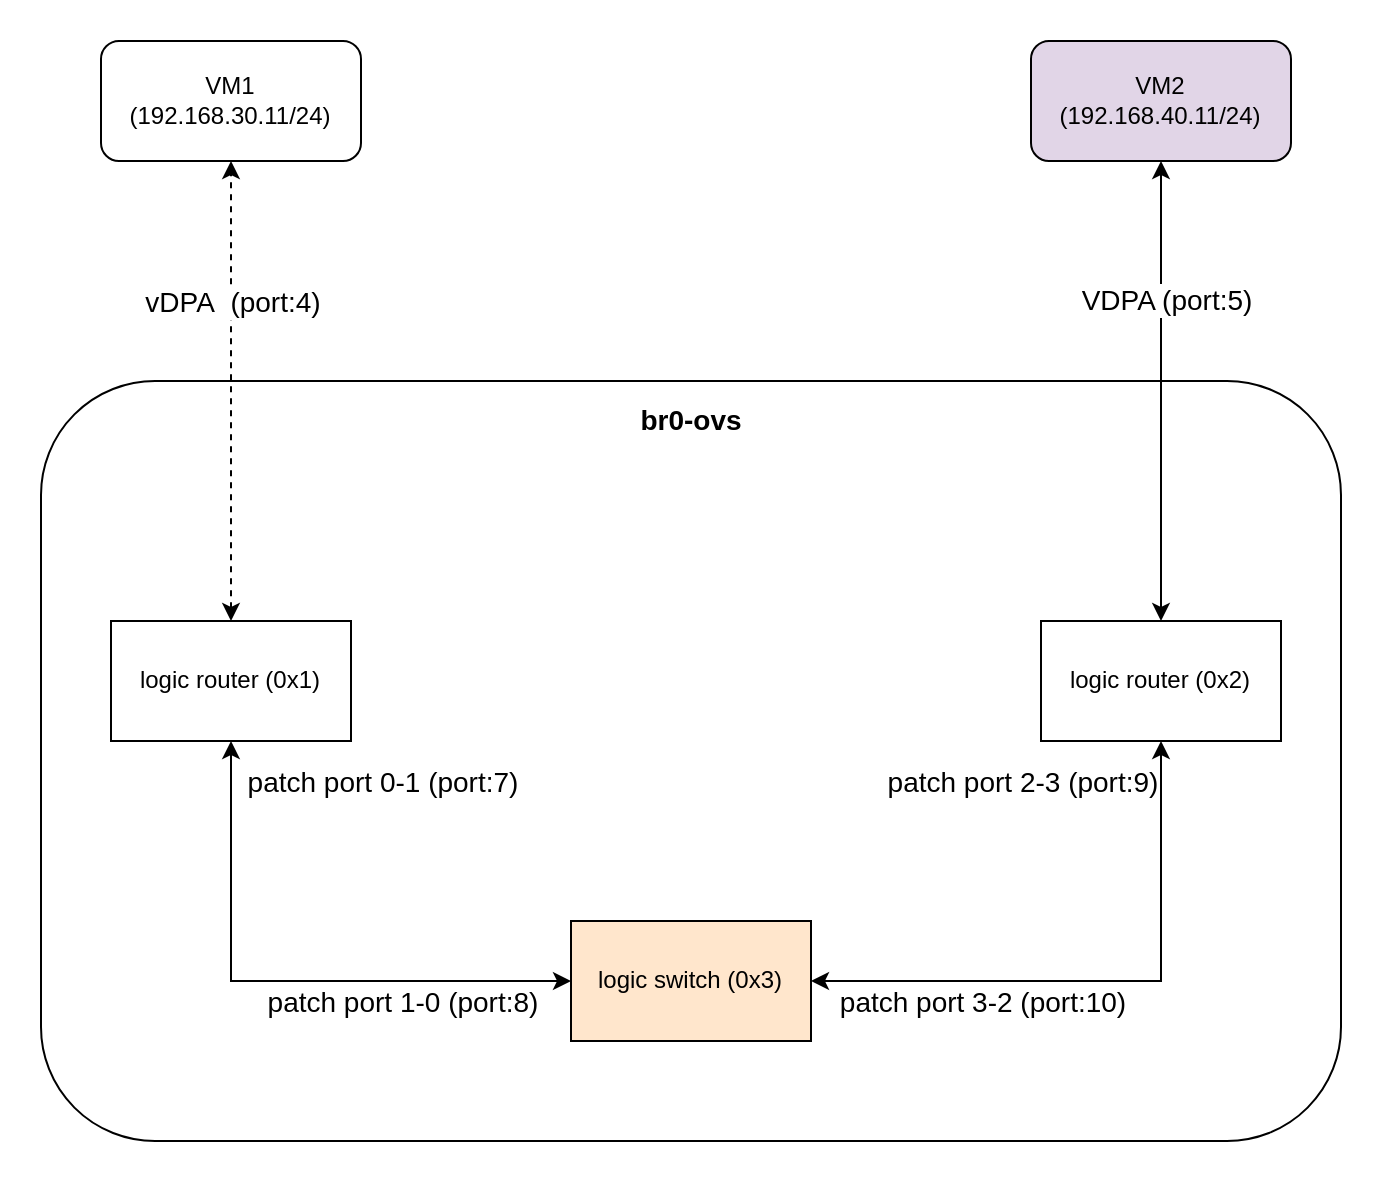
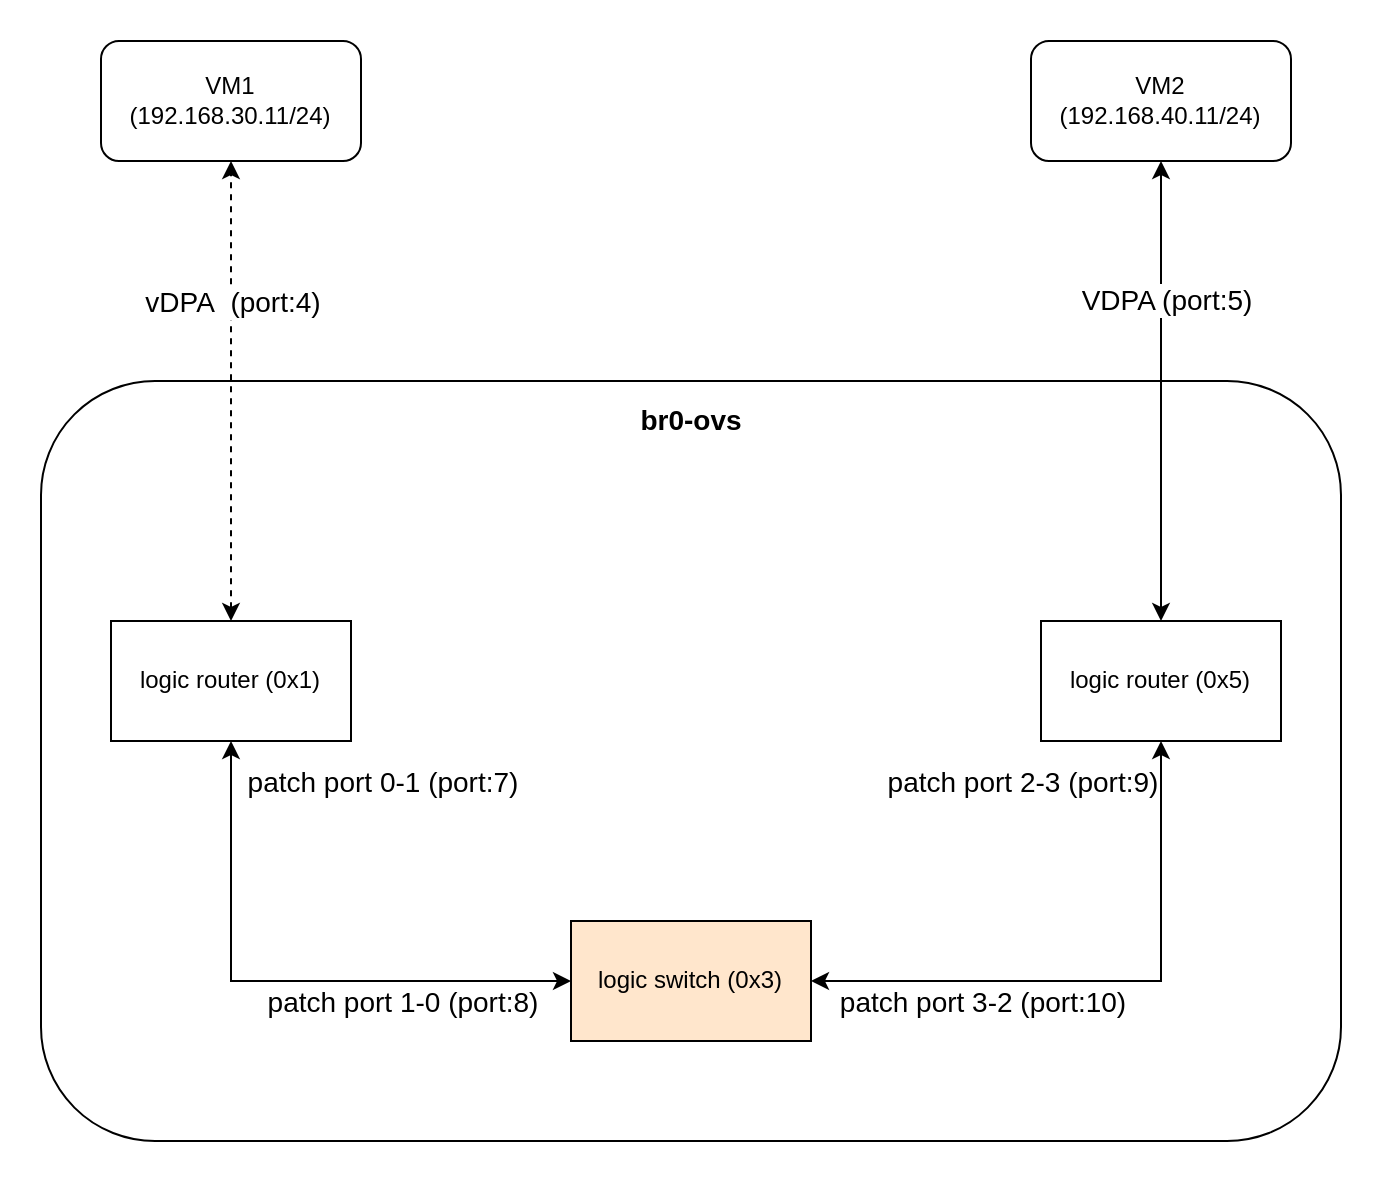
(1161, 101) -> (1161, 101)
(1161, 681) -> (1161, 681)
